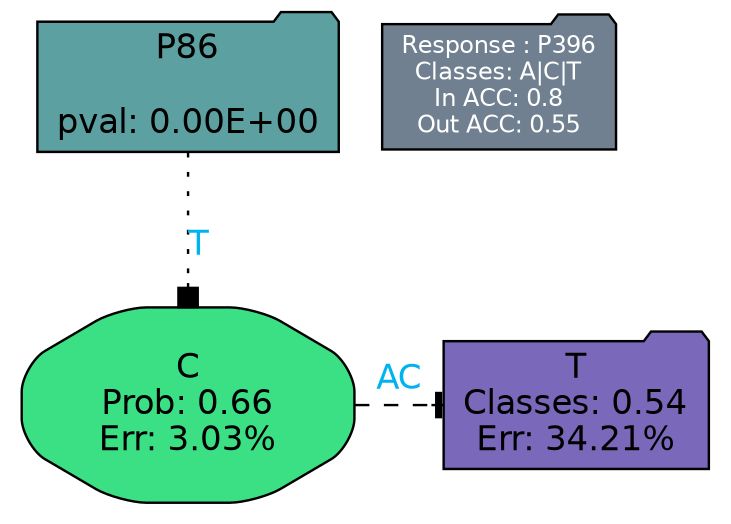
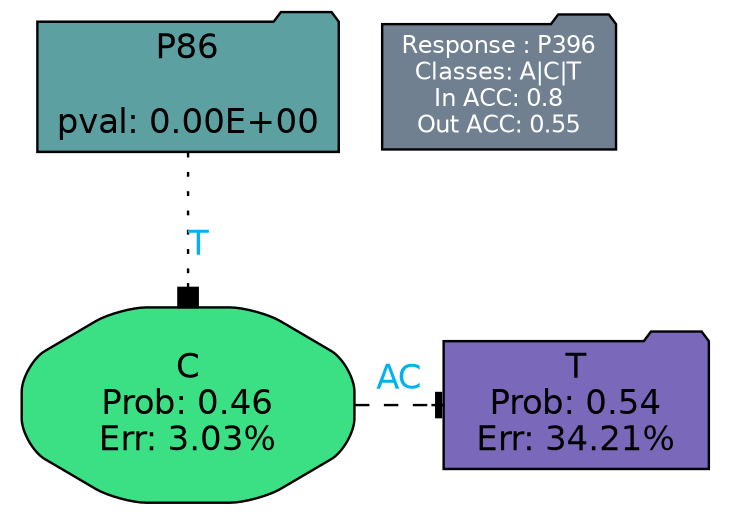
(188, 405) -> (188, 405)
(576, 405) -> (576, 405)
